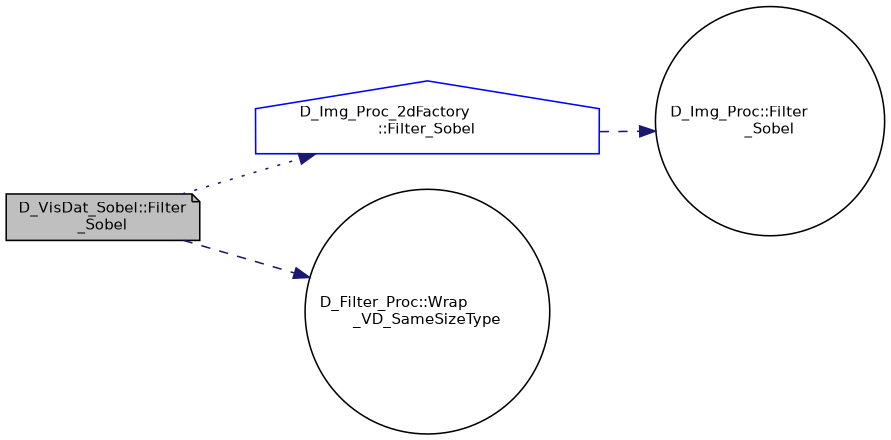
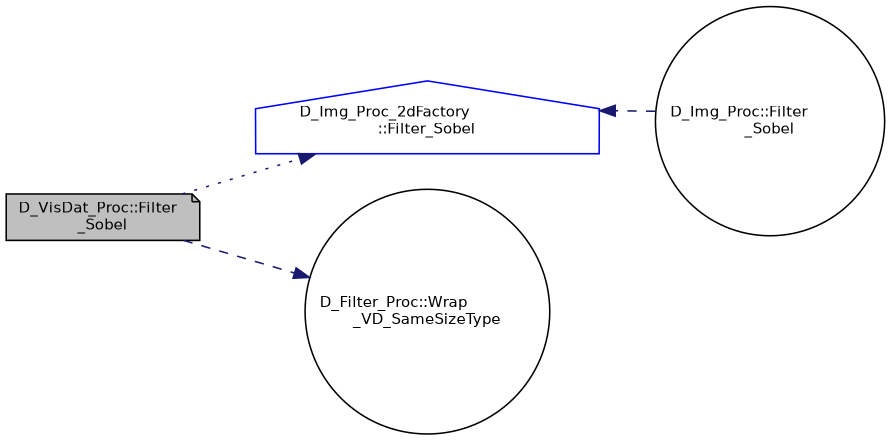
(620, 132) -> (635, 111)
(103, 217) -> (103, 217)
